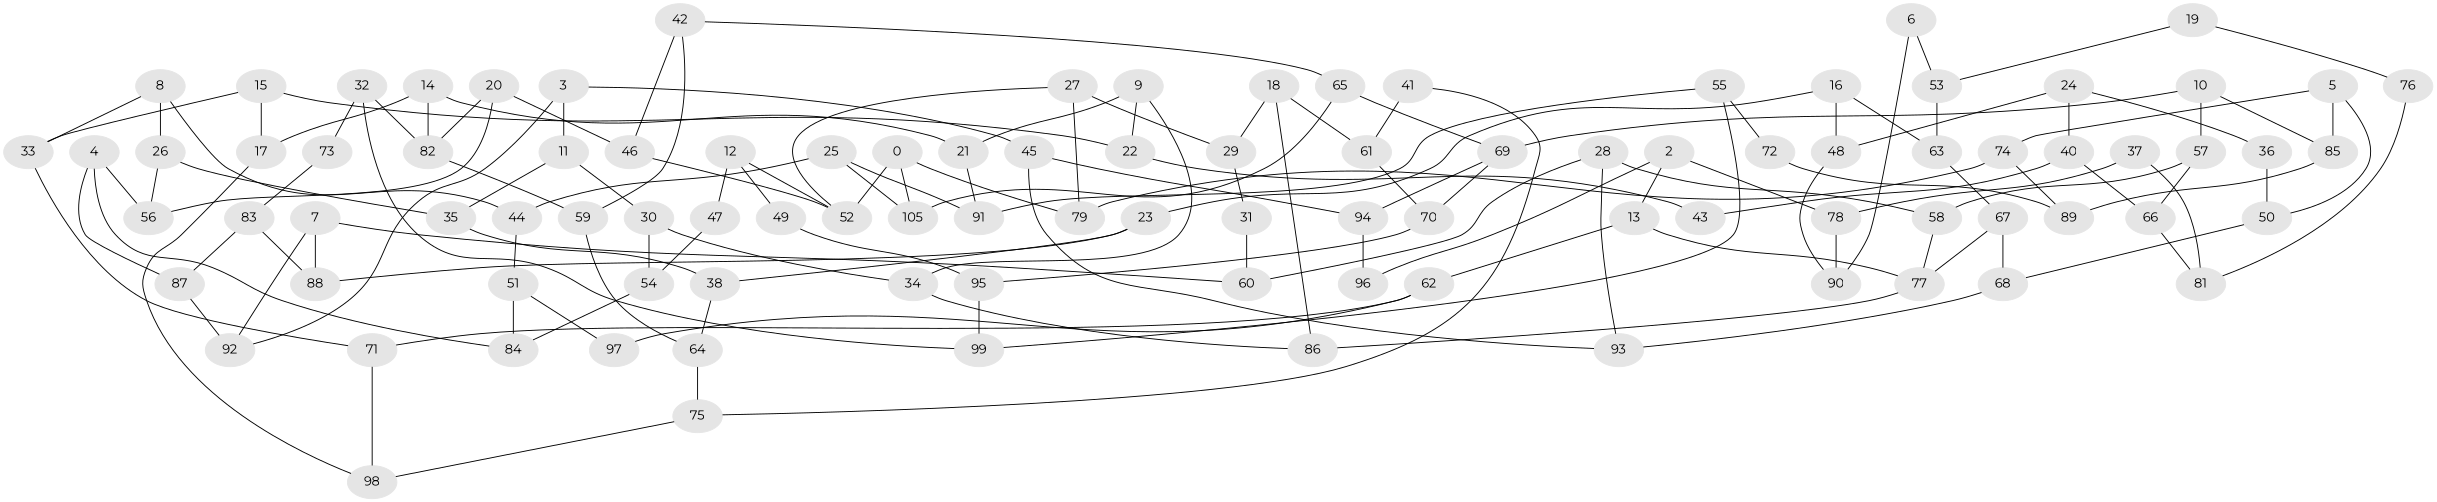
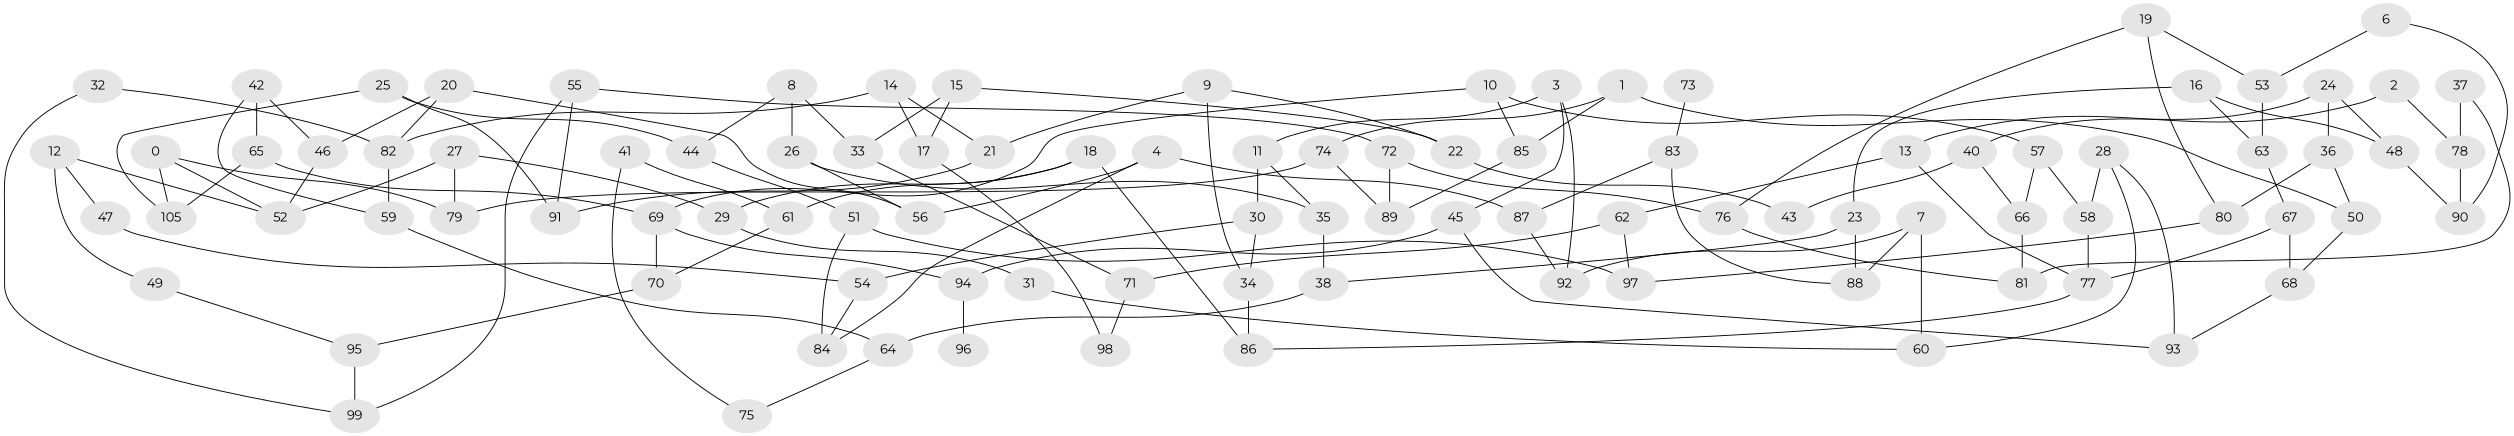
(2333, 86) -> (1622, 86)
(348, 112) -> none
none -> (1554, 190)
none -> (2224, 218)
(1525, 221) -> none
(535, 449) -> none
